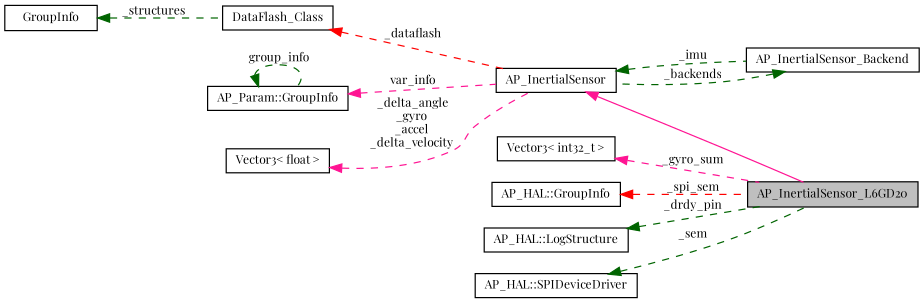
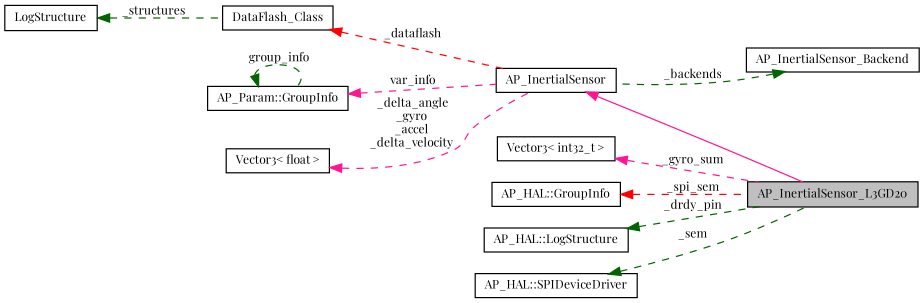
(51, 18) -> (51, 18)
(687, 64) -> none
(833, 194) -> (833, 194)
